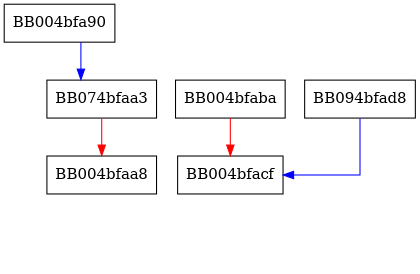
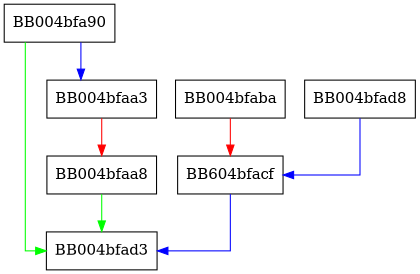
(102, 99) -> (102, 99)
(360, 99) -> (360, 99)
(230, 175) -> (230, 175)
none -> (102, 251)
